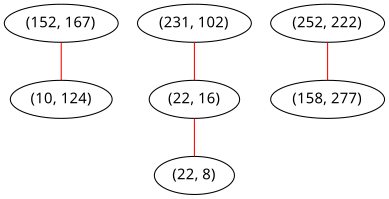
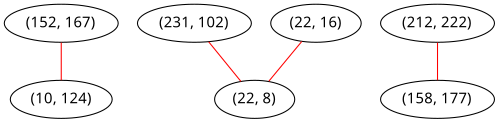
(328, 23) -> (438, 23)
(194, 61) -> (225, 62)
(328, 99) -> (438, 99)
